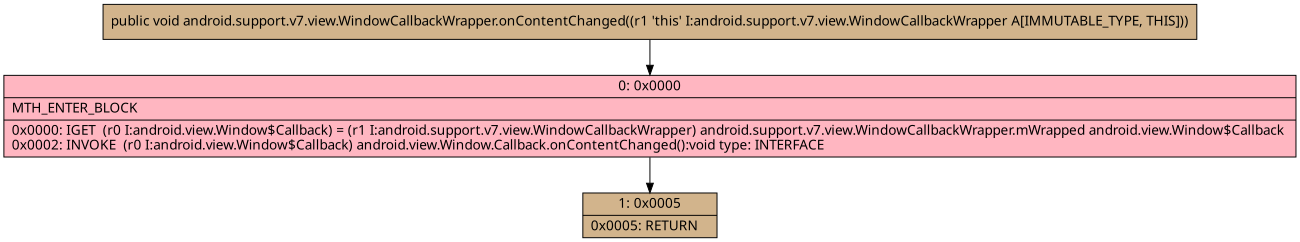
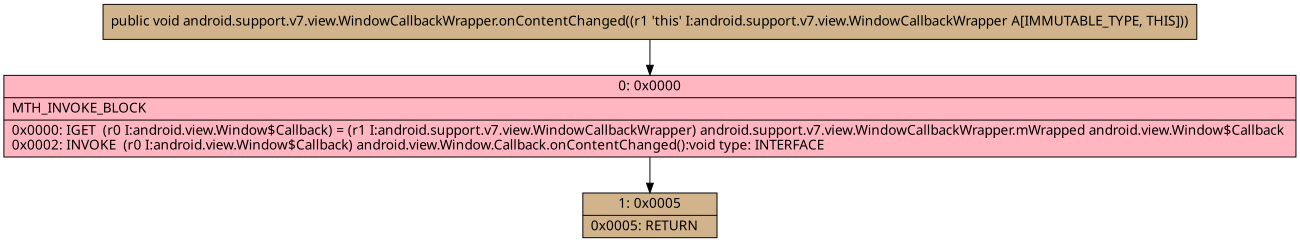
(75, 108) -> (79, 108)
